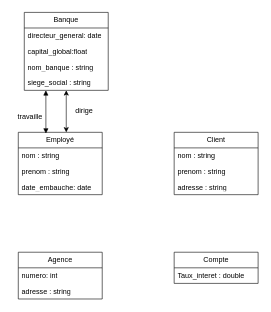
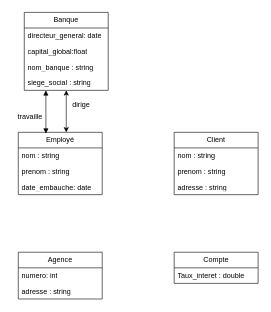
(84, 111) -> (81, 105)
